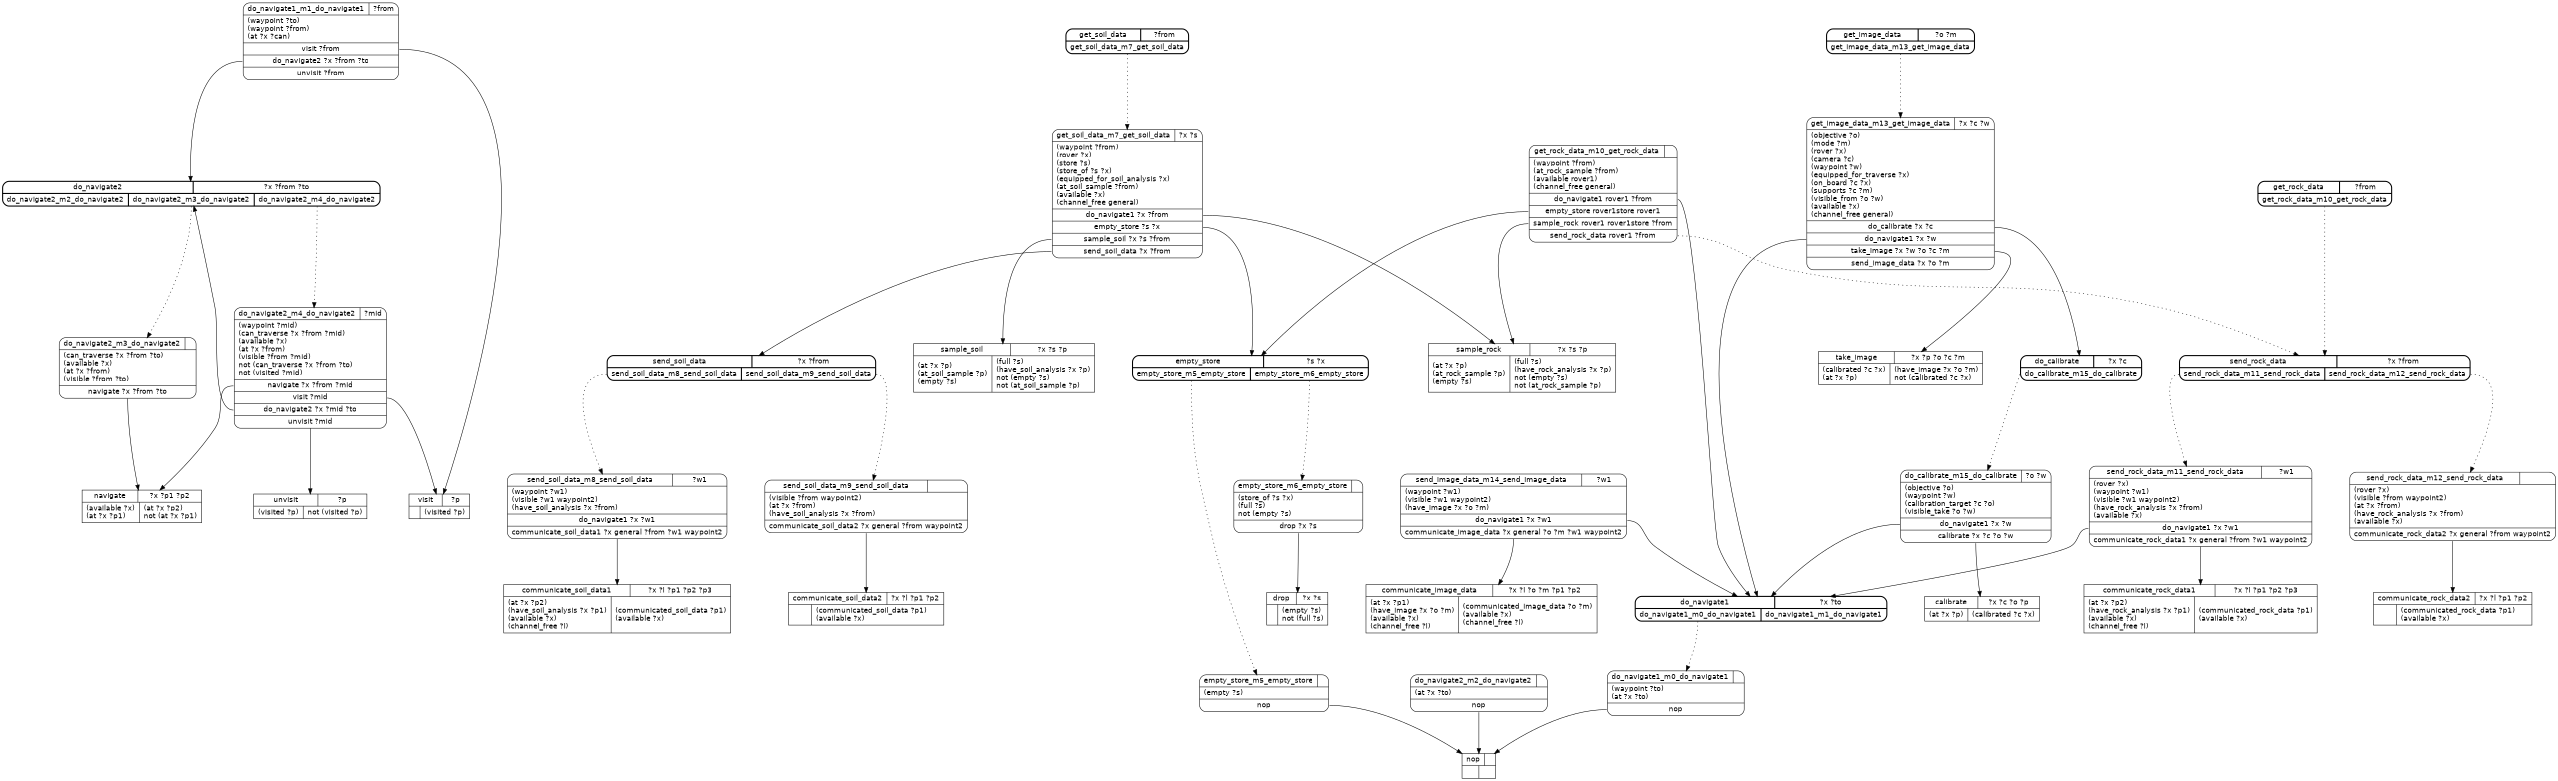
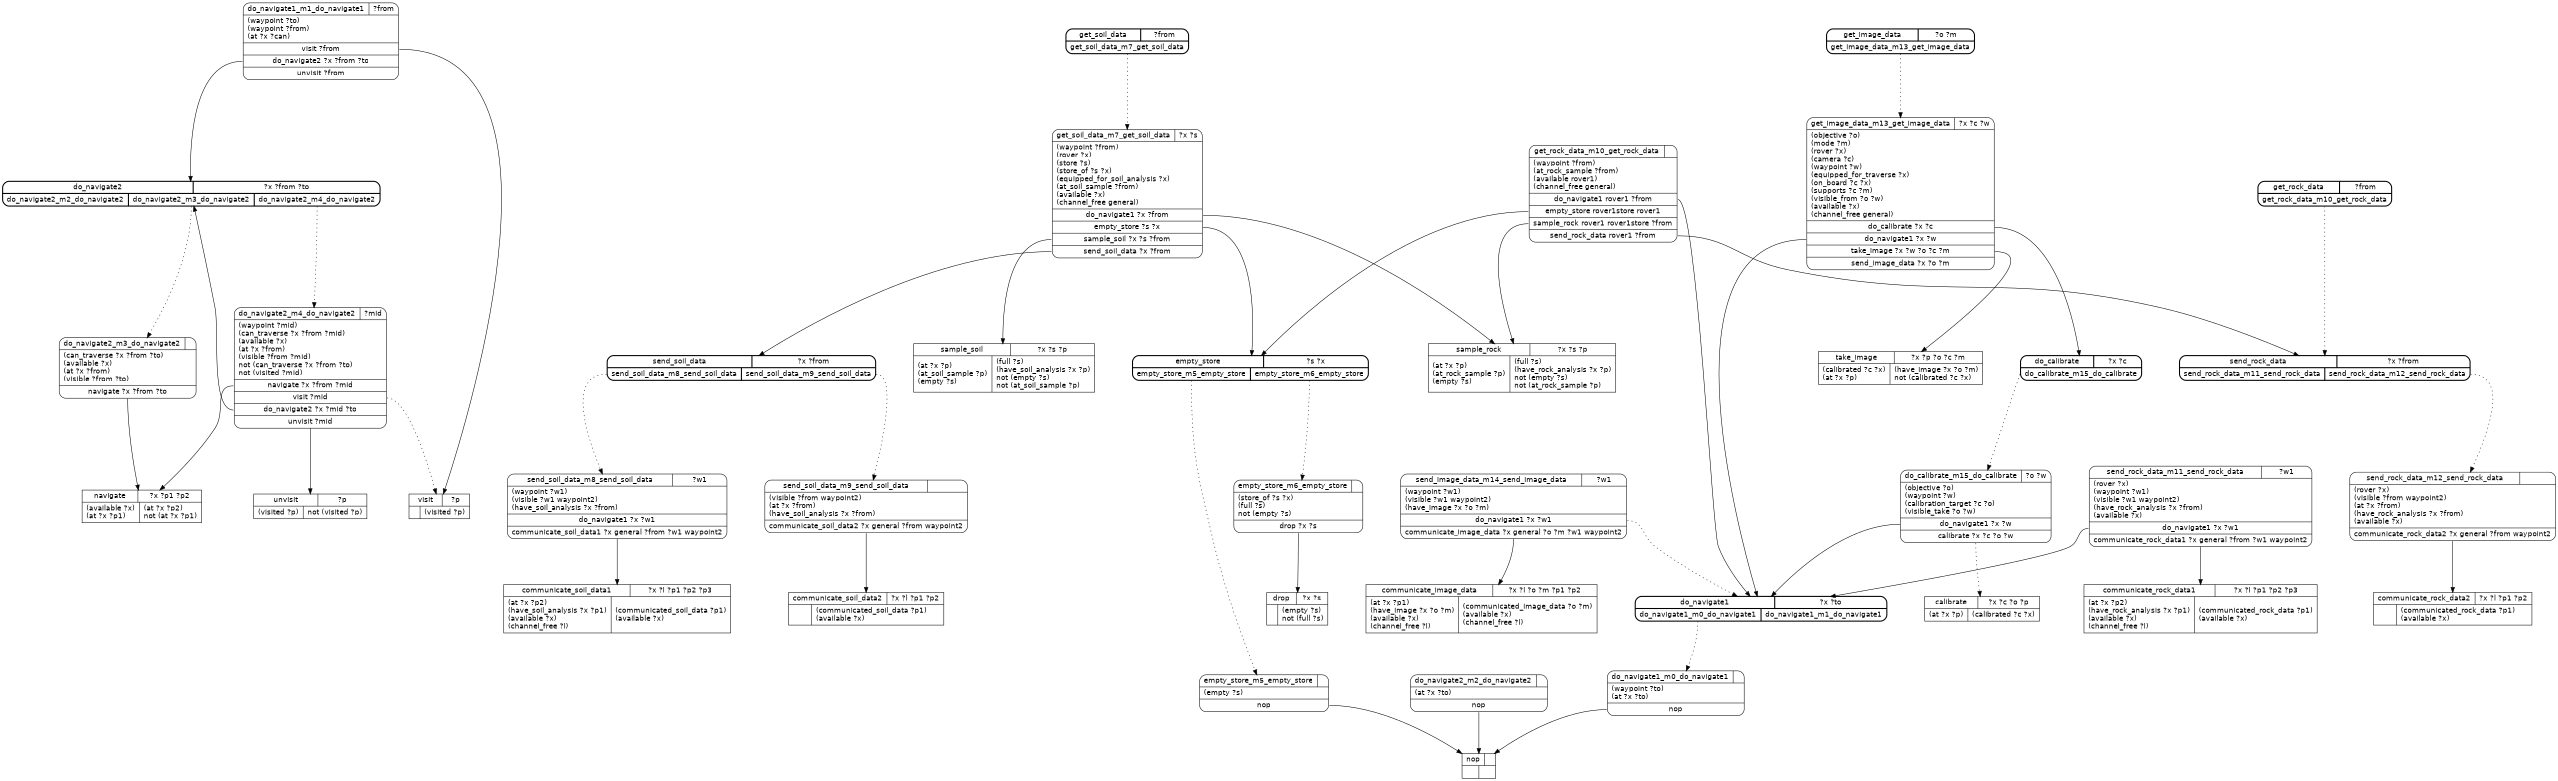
(1987, 287) -> (1987, 287)
(2173, 416) -> none
(418, 439) -> (418, 439)
(1676, 561) -> (1676, 561)
(1977, 566) -> (1977, 566)
